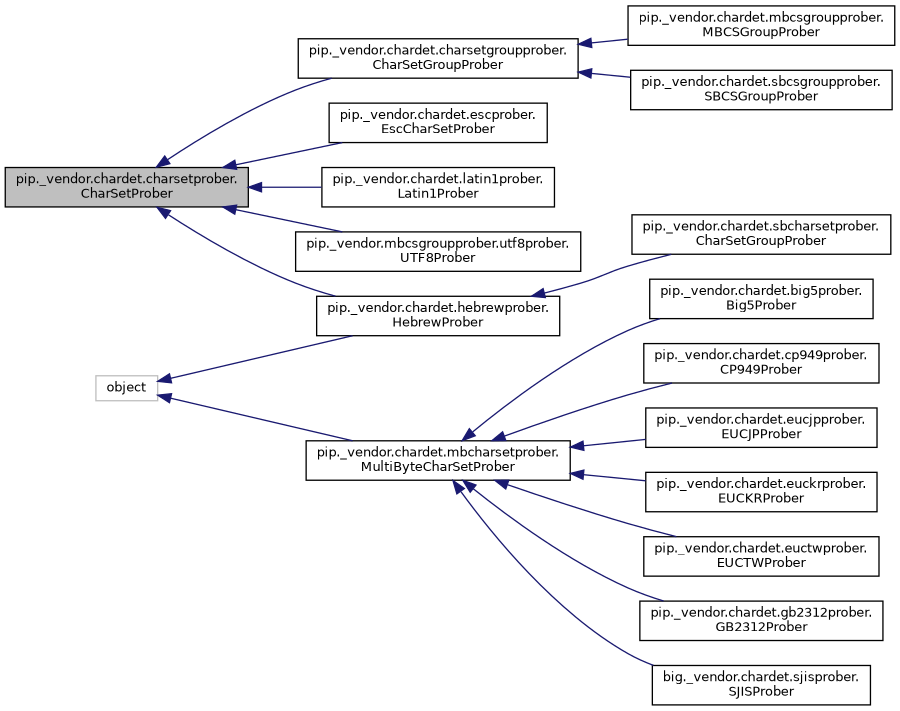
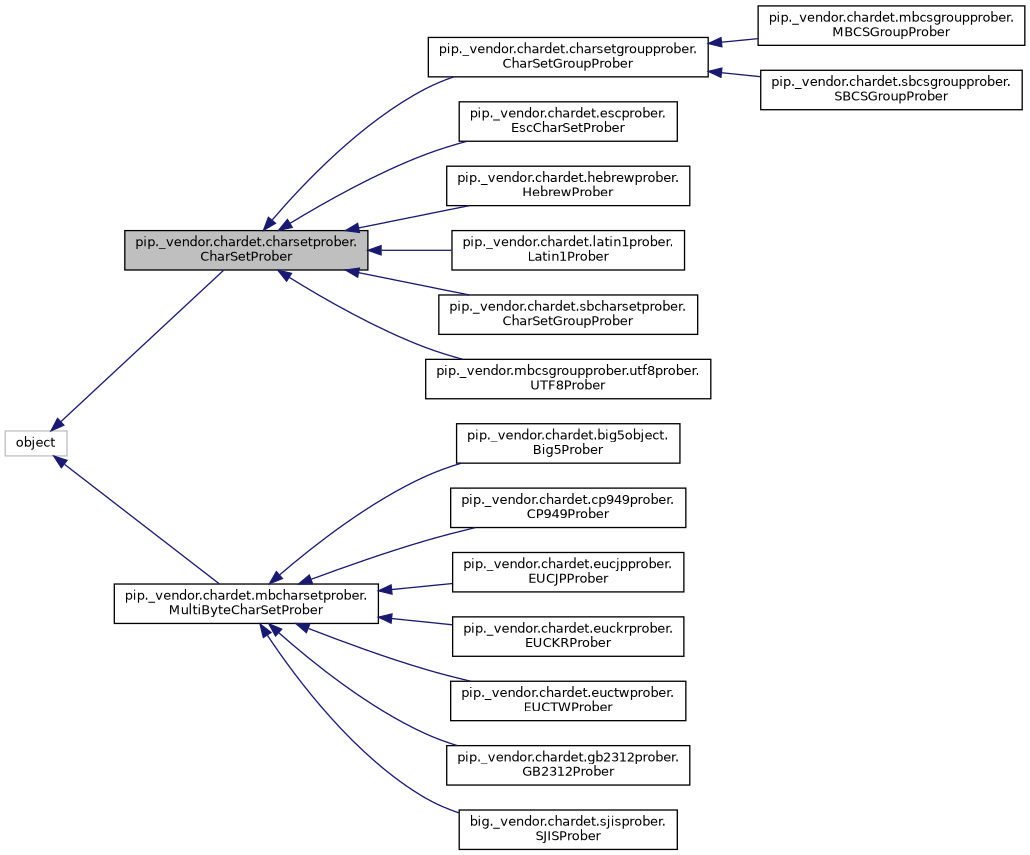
(608, 273) -> (414, 284)
(761, 299) -> (568, 443)
(262, 357) -> (142, 346)
